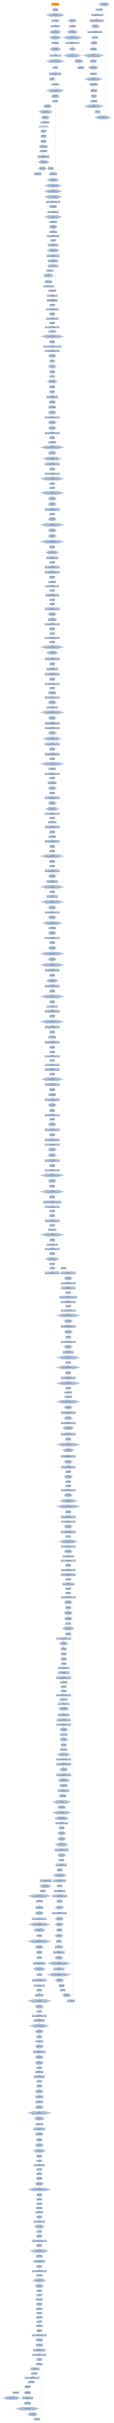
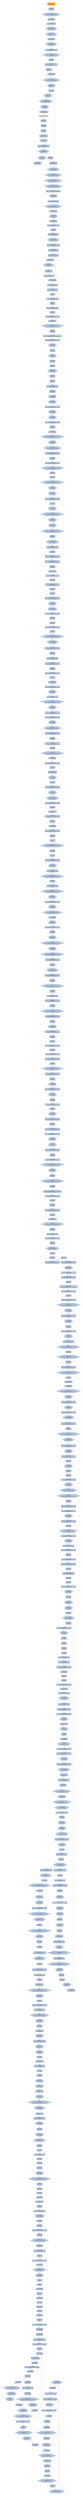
none -> (11, 2394)
